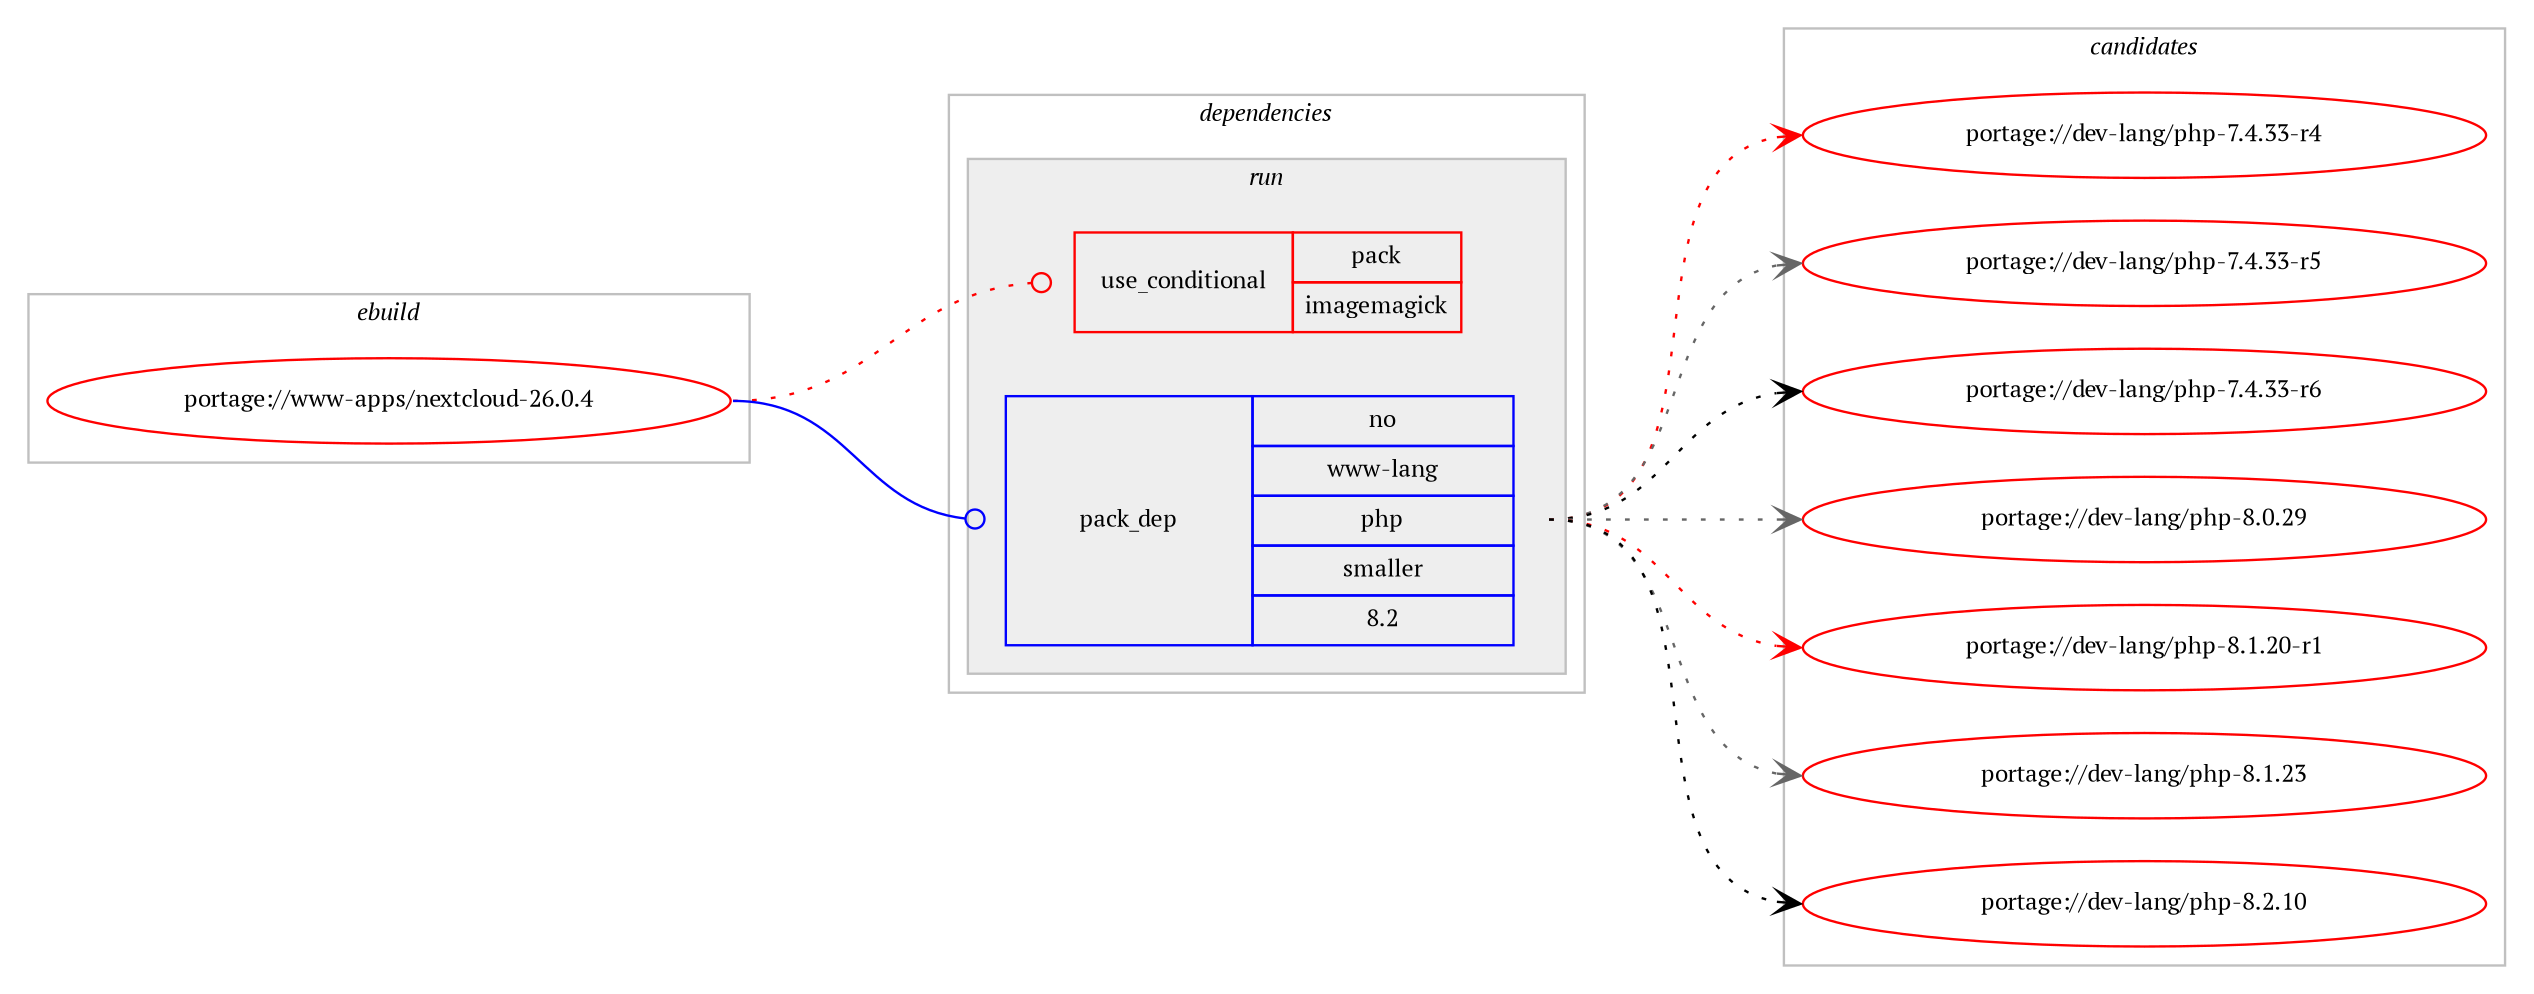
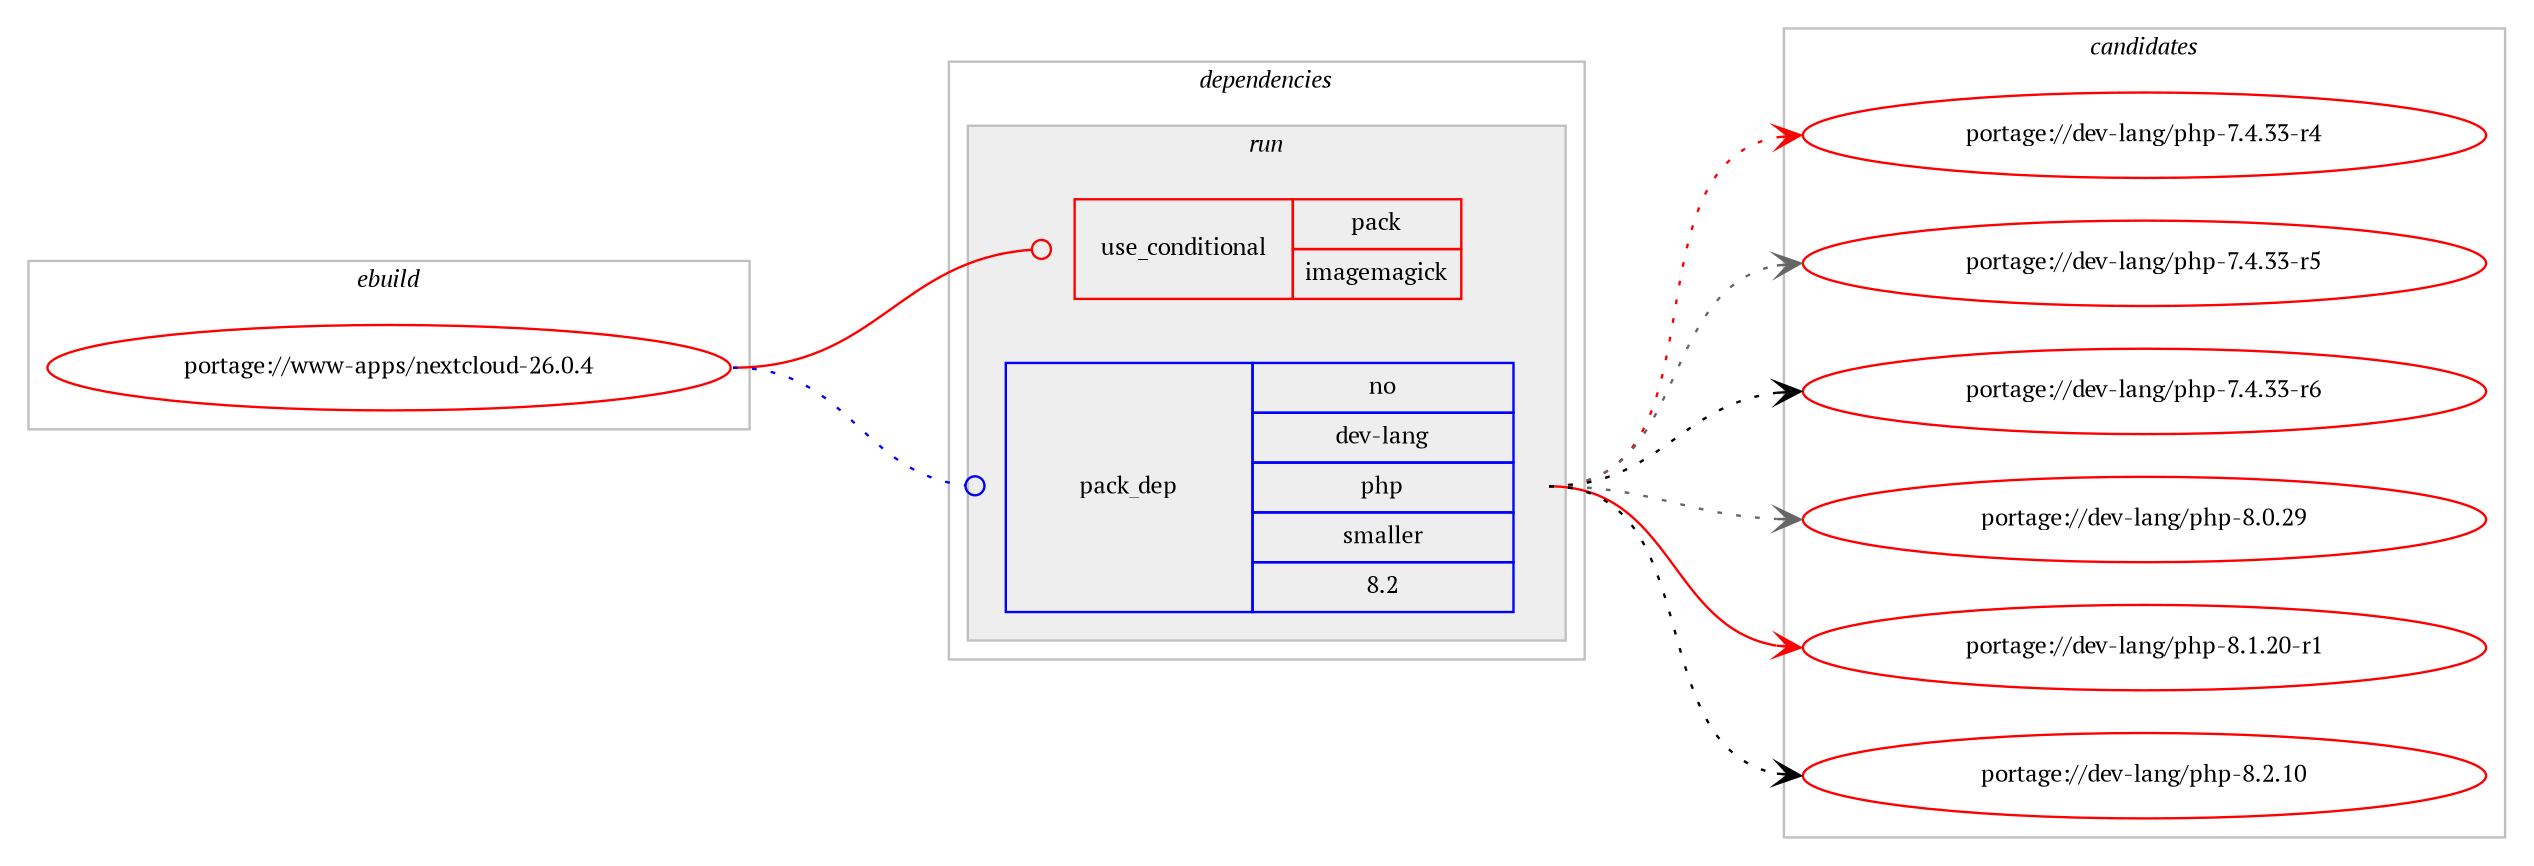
(884, 347) -> (884, 314)
(852, 454) -> (852, 421)
(1383, 470) -> (1383, 436)
(1666, 575) -> (1668, 557)
(2144, 776) -> none
